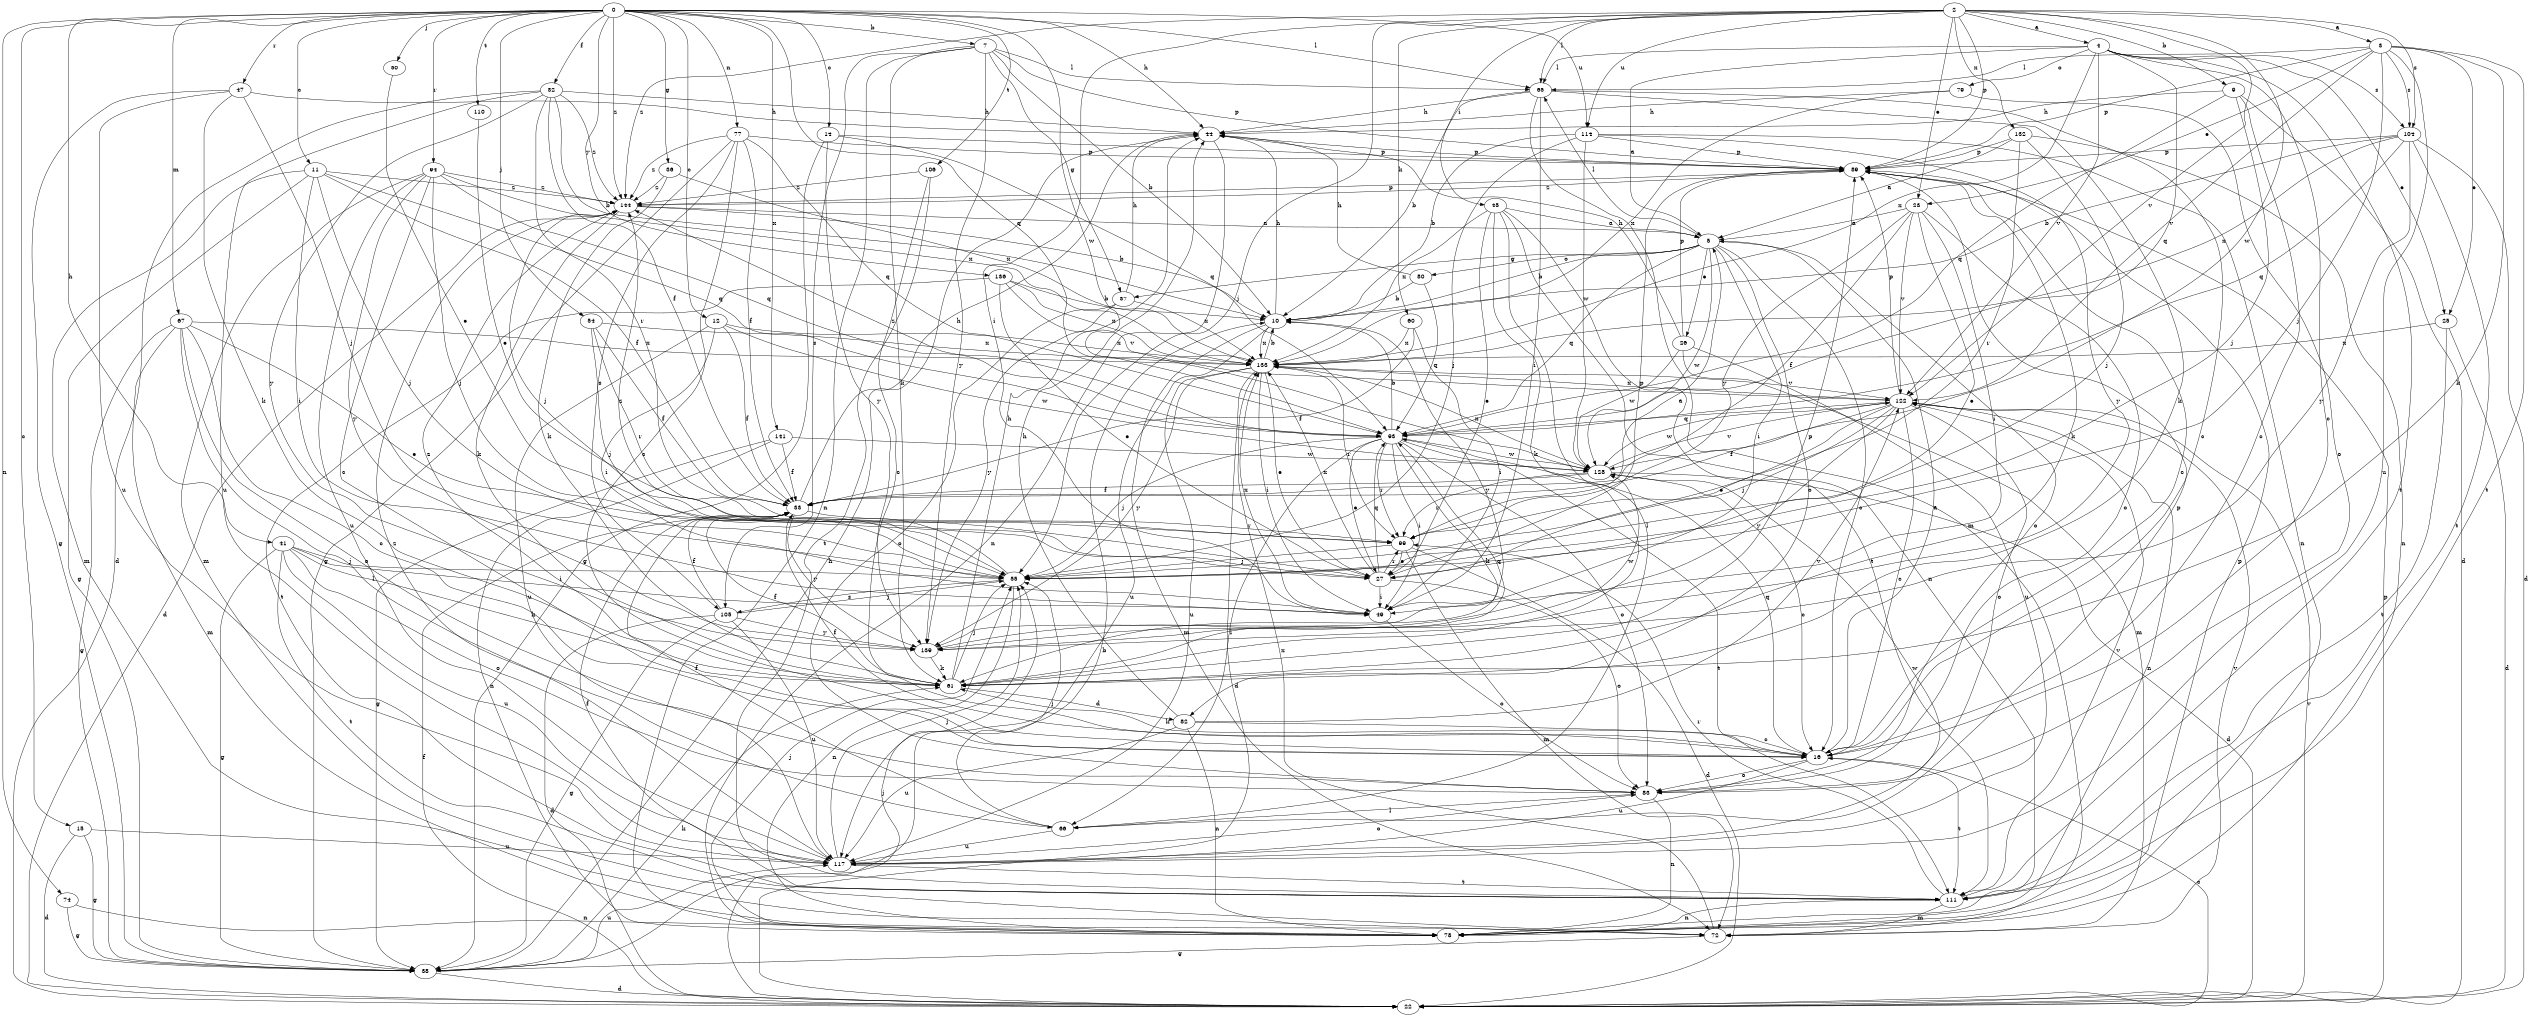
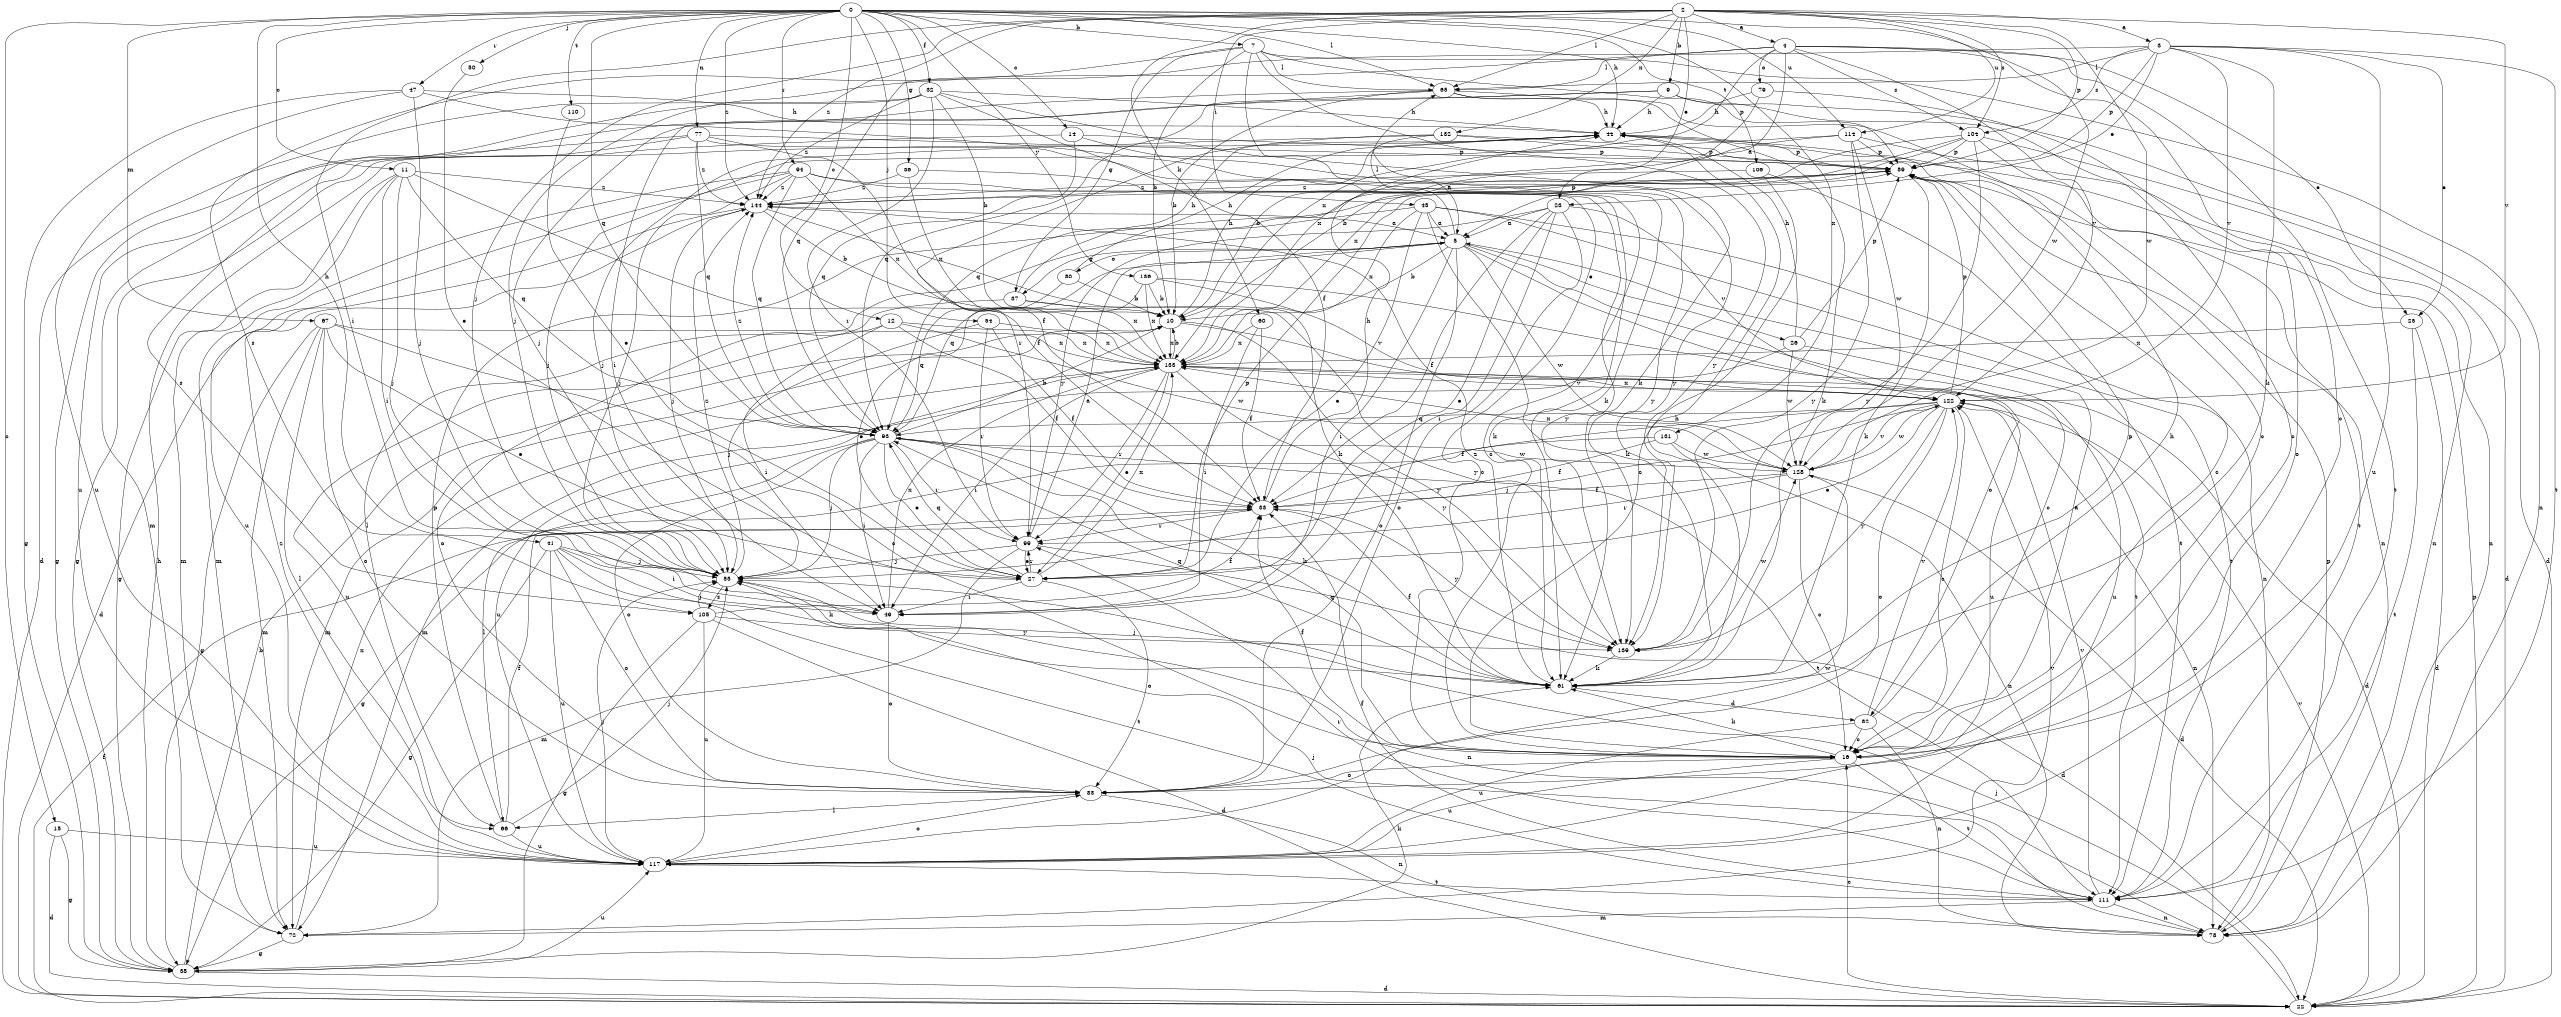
(781, 437) -> (1666, 437)
(67, 900) -> none
